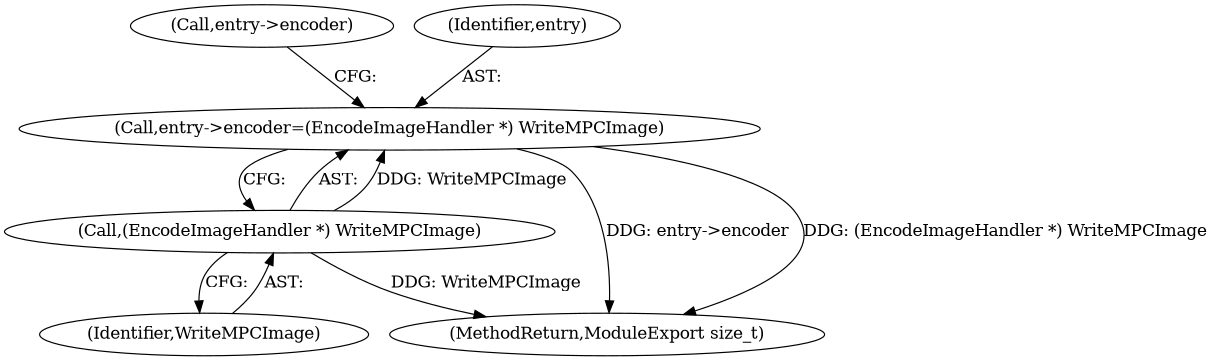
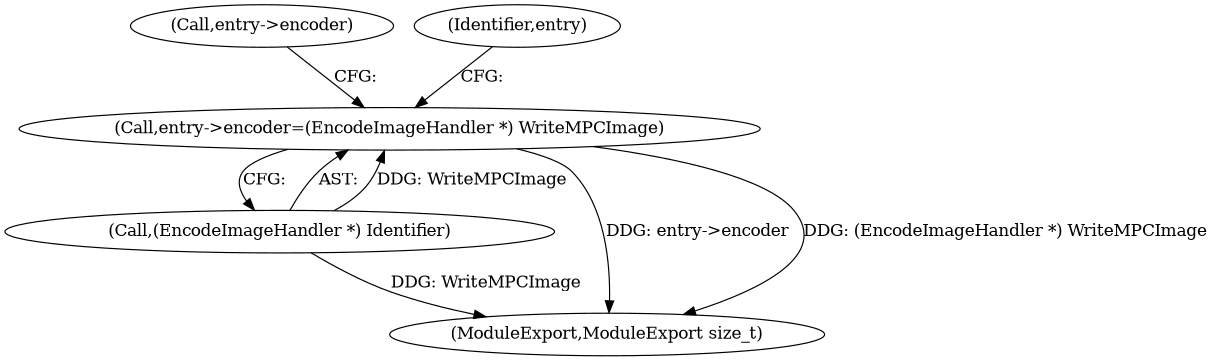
(485, 77) -> (485, 77)
(280, 232) -> (280, 232)
(204, 334) -> none
(607, 334) -> (607, 334)
